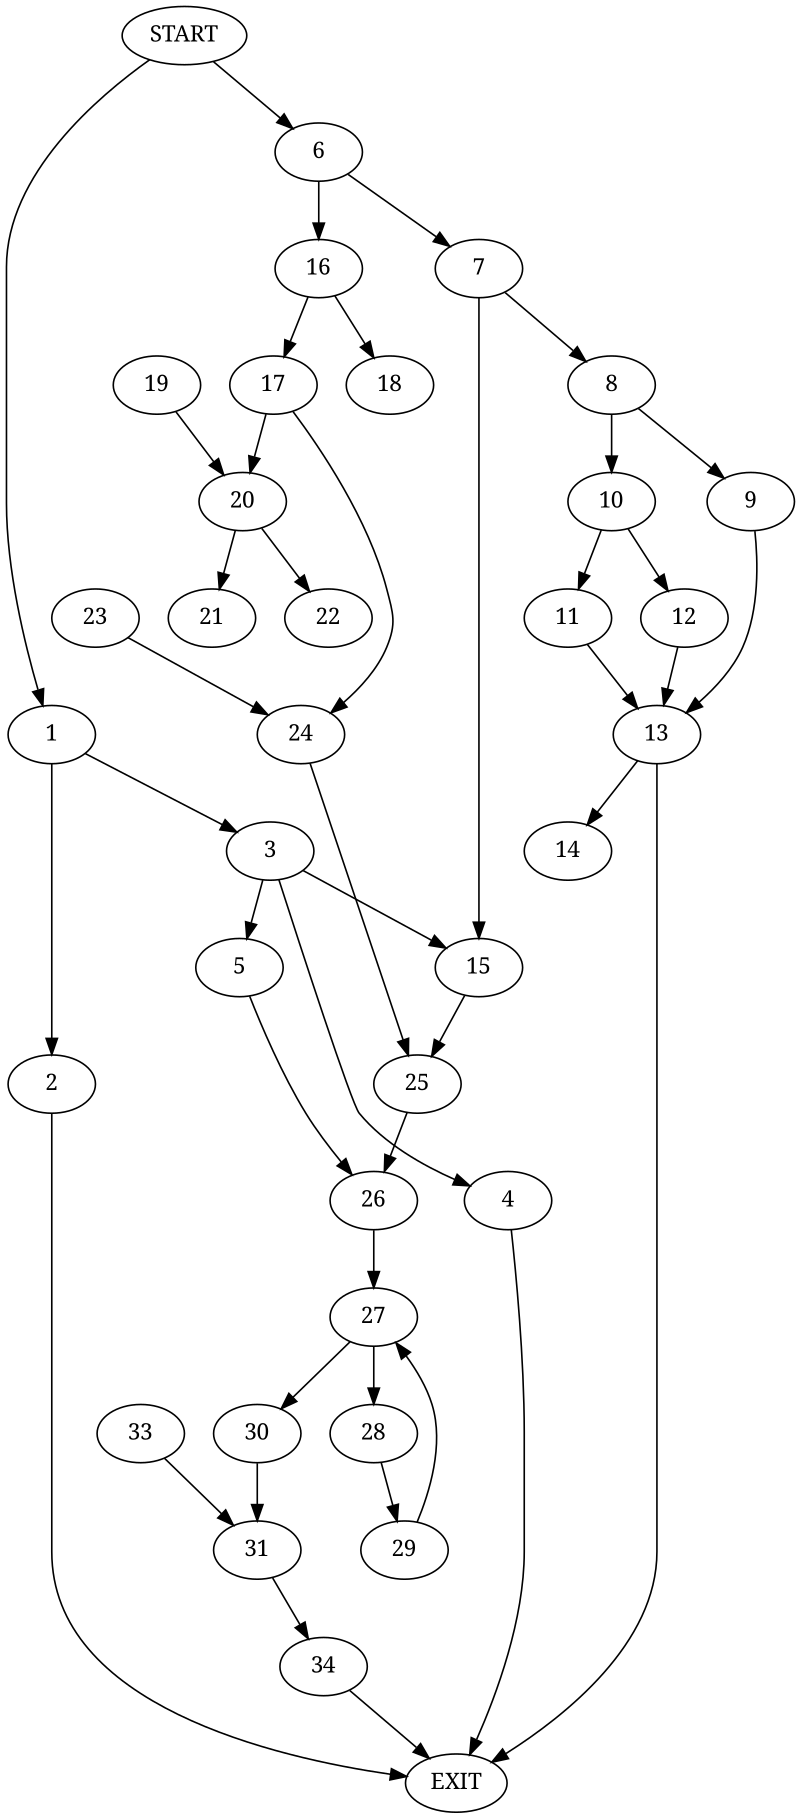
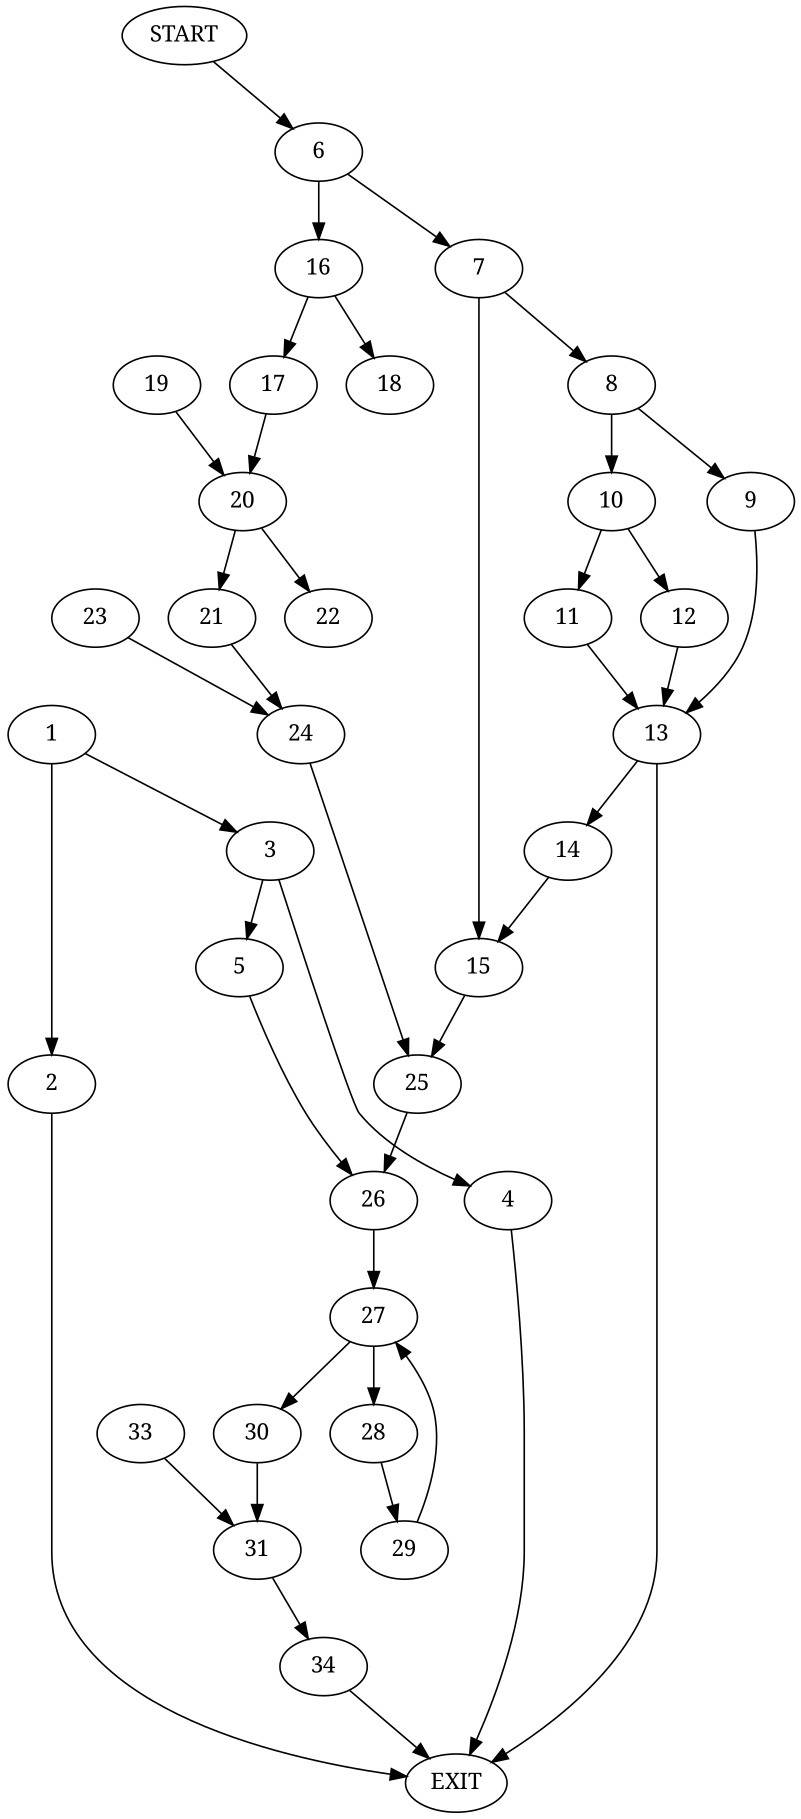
(6, 349) -> none
(376, 555) -> (251, 670)
(371, 907) -> (528, 903)
